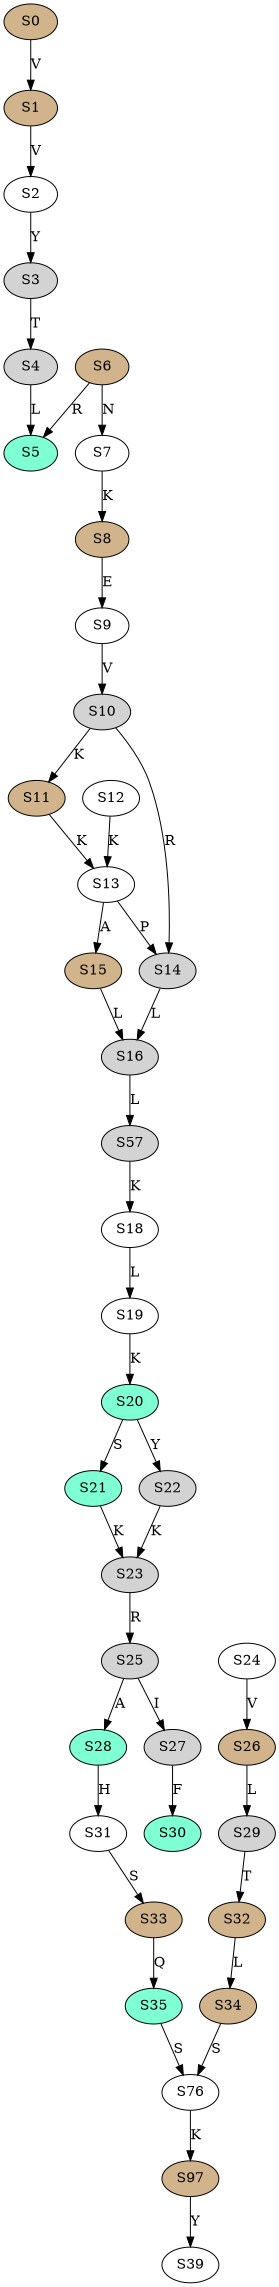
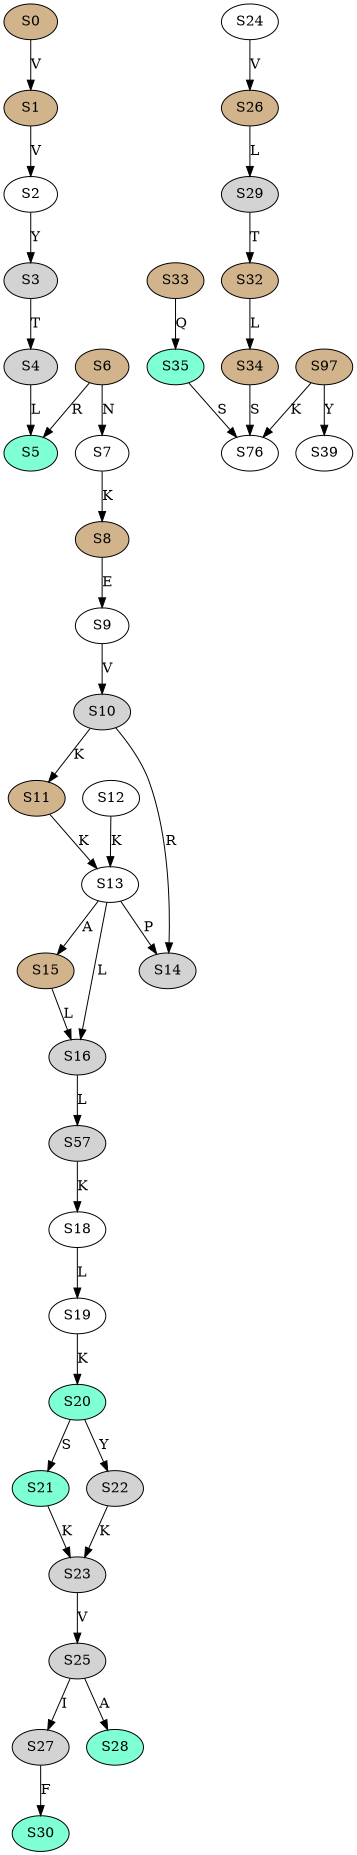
(151, 1009) -> (95, 966)
(135, 1618) -> (82, 1618)
(98, 1834) -> none
(190, 2131) -> (290, 406)
